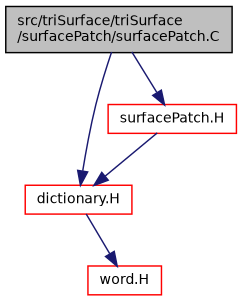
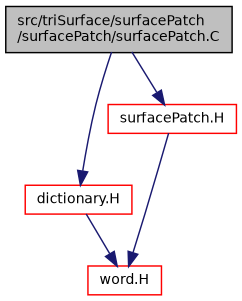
(119, 30) -> (119, 30)
(131, 154) -> (151, 193)
